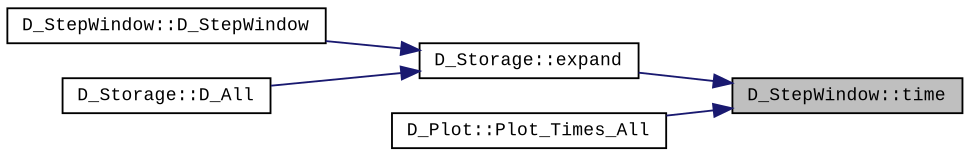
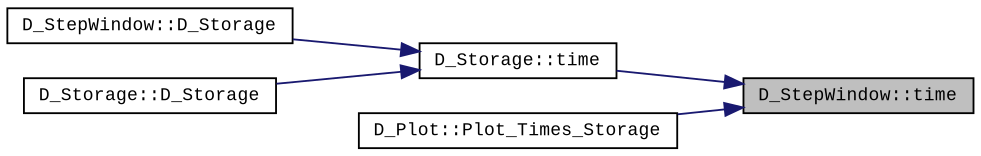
(167, 26) -> (150, 26)
(529, 61) -> (518, 61)
(167, 96) -> (150, 96)
(529, 131) -> (518, 131)
